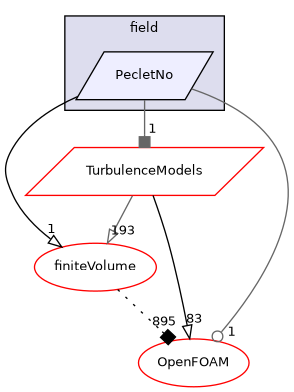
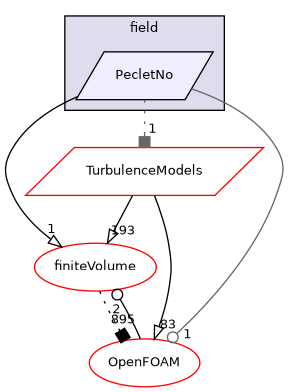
(145, 119) -> (145, 119)
(123, 214) -> (123, 214)
none -> (131, 319)
